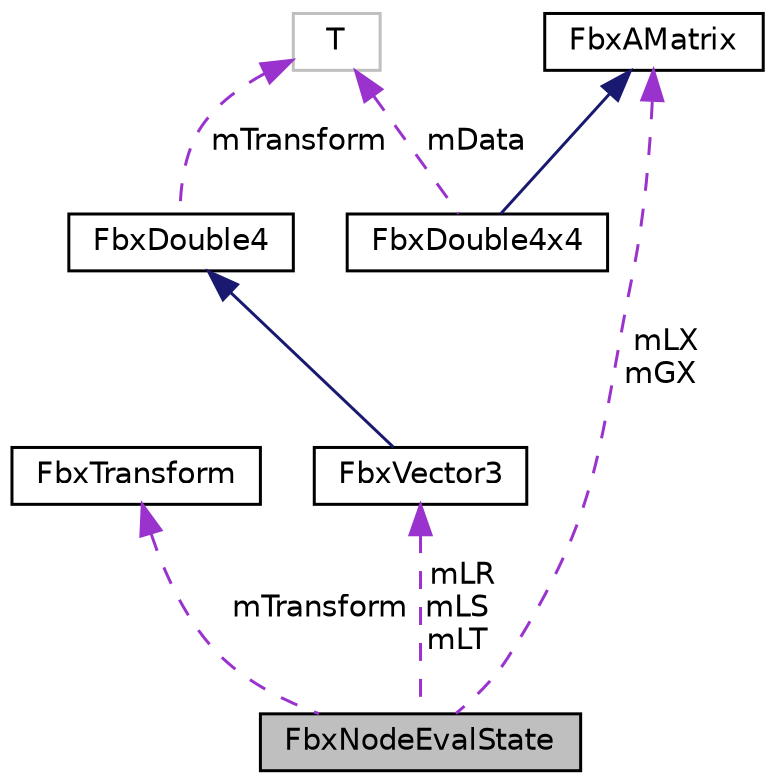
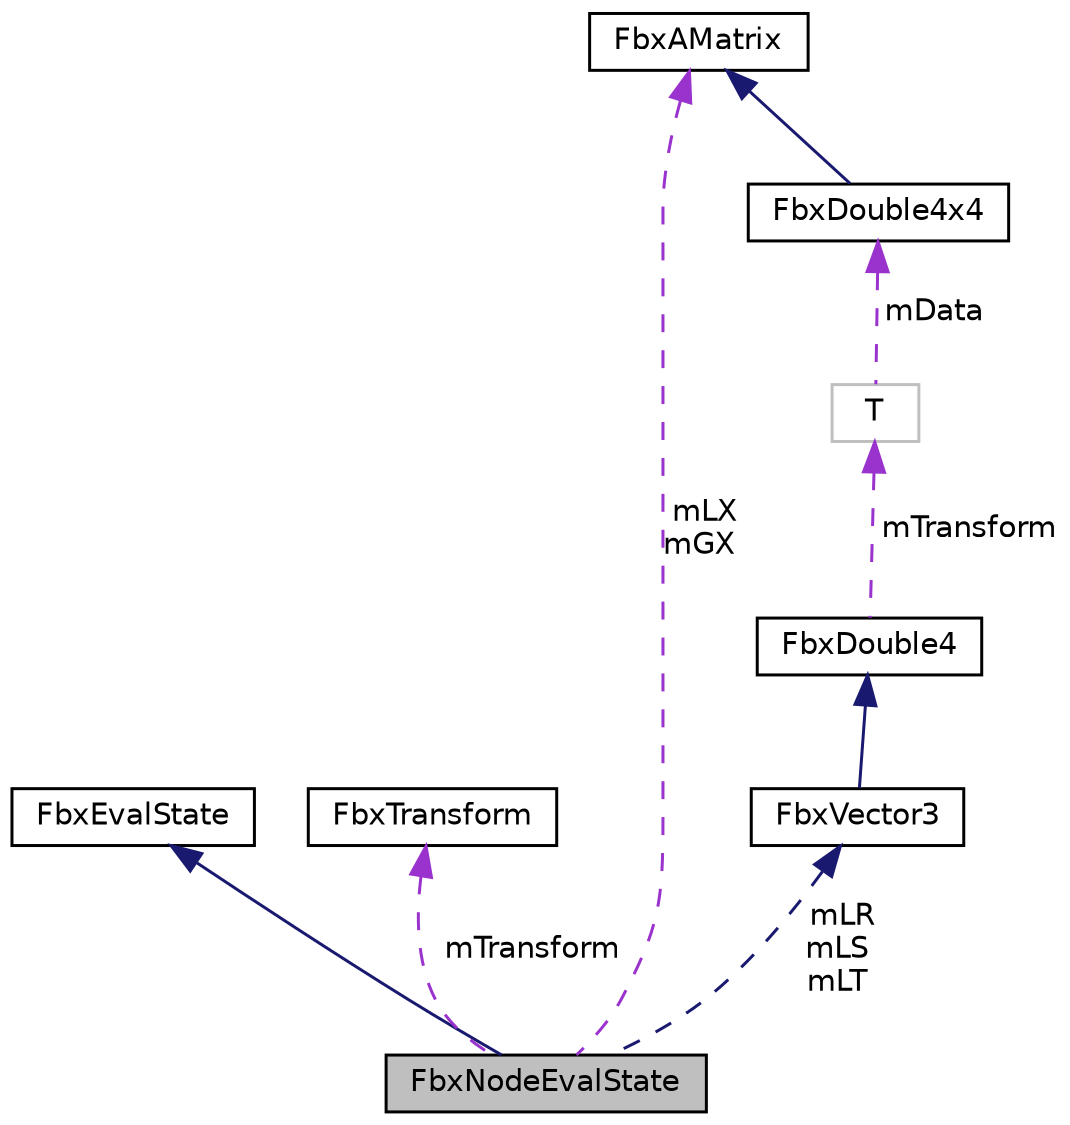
(416, 155) -> (877, 328)
(421, 624) -> (729, 978)
none -> (133, 817)
